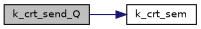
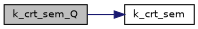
(47, 15) -> (46, 15)
